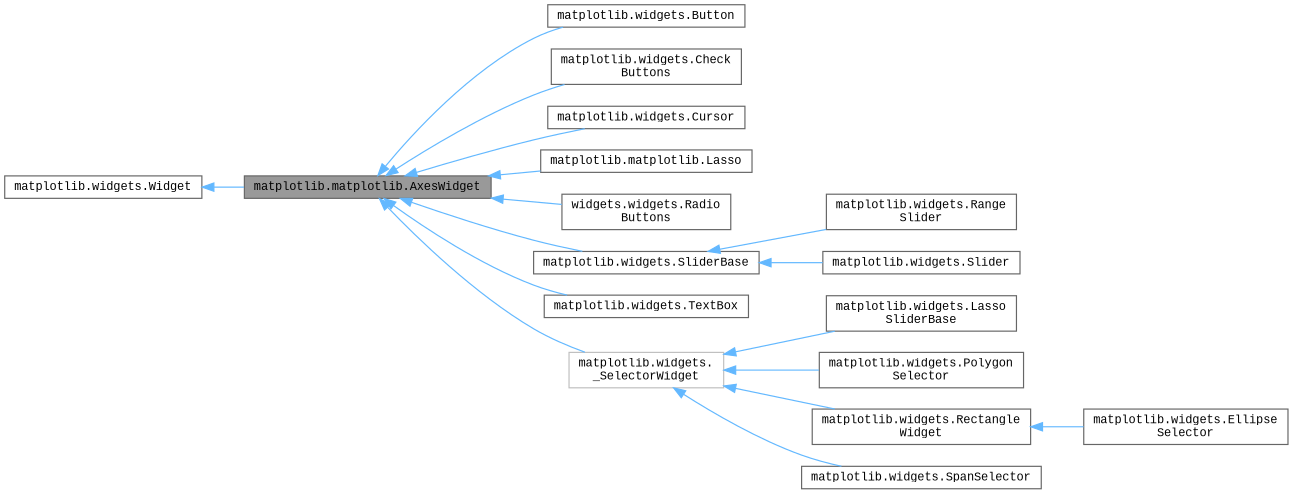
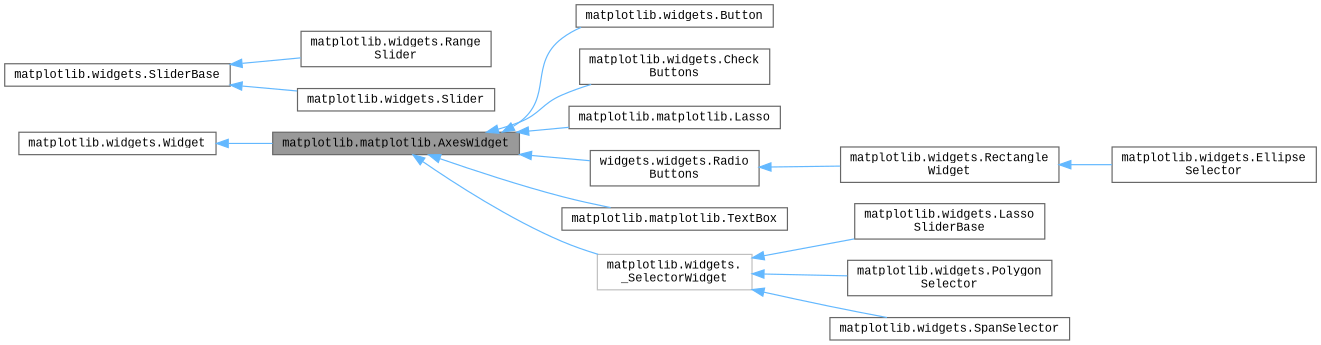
(646, 117) -> none
(496, 230) -> none
(646, 306) -> (675, 219)
(785, 399) -> (806, 167)
